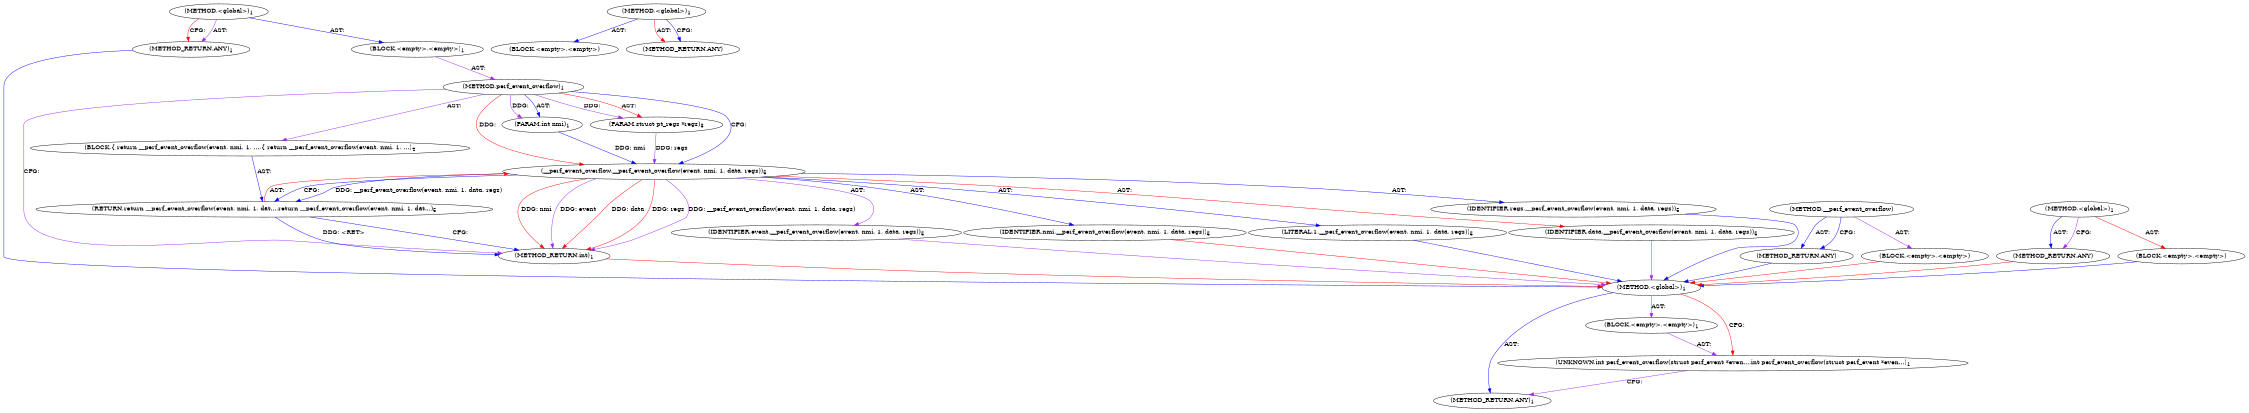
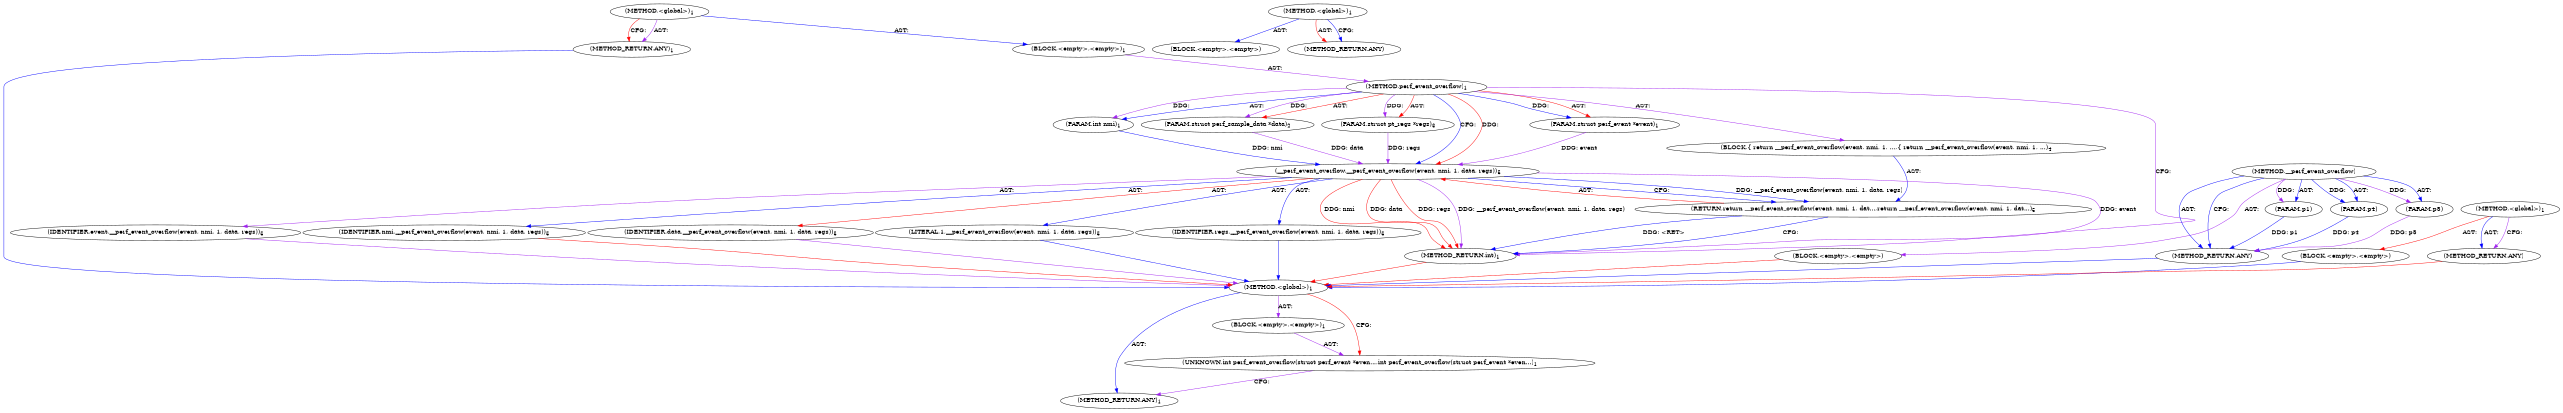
none -> (1228, 125)
none -> (1605, 125)
none -> (2294, 209)
none -> (2359, 209)
none -> (2424, 209)
